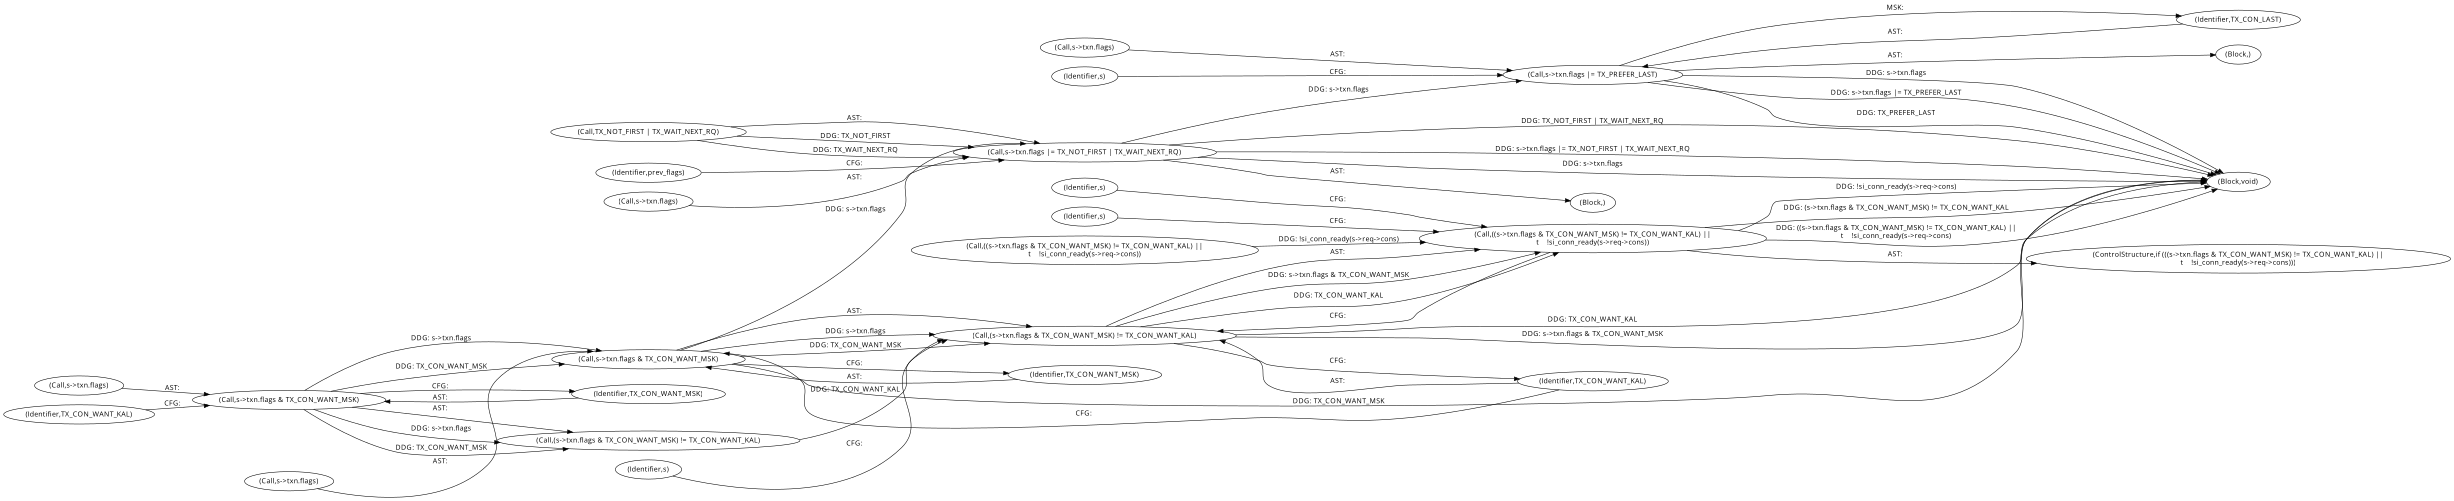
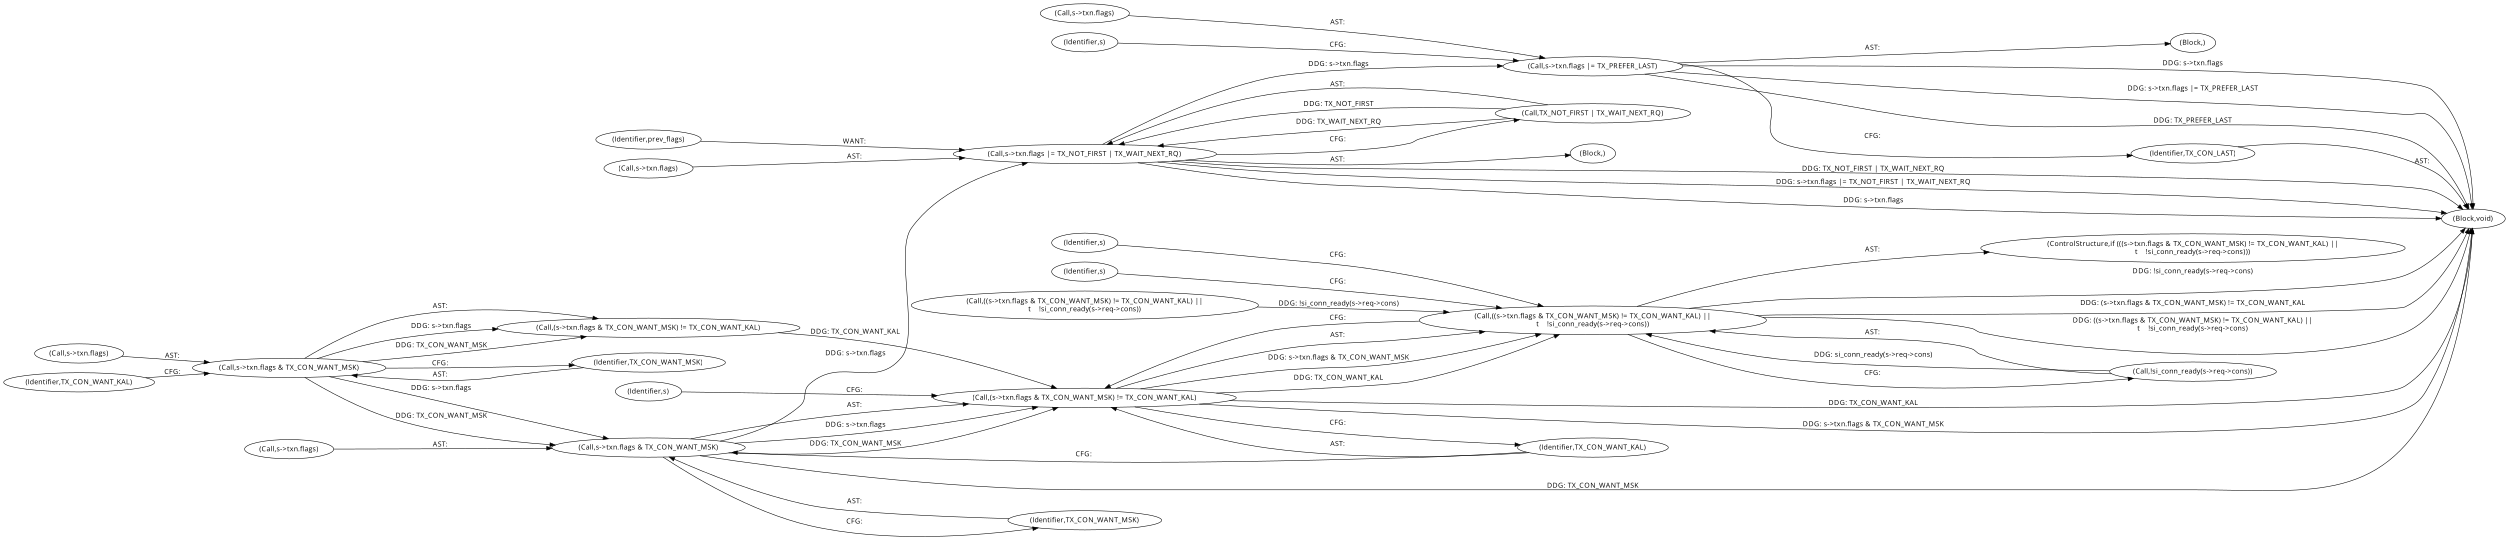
(1896, 8) -> (1874, 136)
(1915, 41) -> (2361, 149)
none -> (1367, 149)
(856, 163) -> (856, 141)
none -> (2193, 372)
